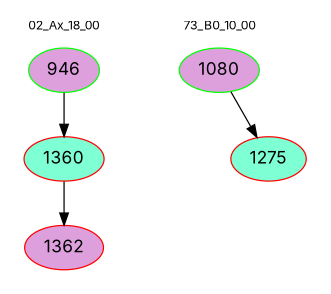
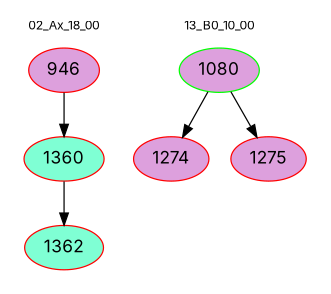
(220, 26) -> (220, 26)
(64, 70) -> (64, 70)
none -> (171, 159)
(269, 159) -> (269, 159)
(64, 248) -> (64, 248)
